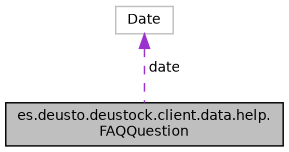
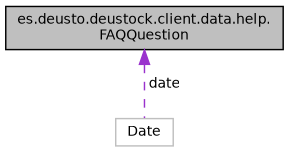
(144, 76) -> (144, 91)
